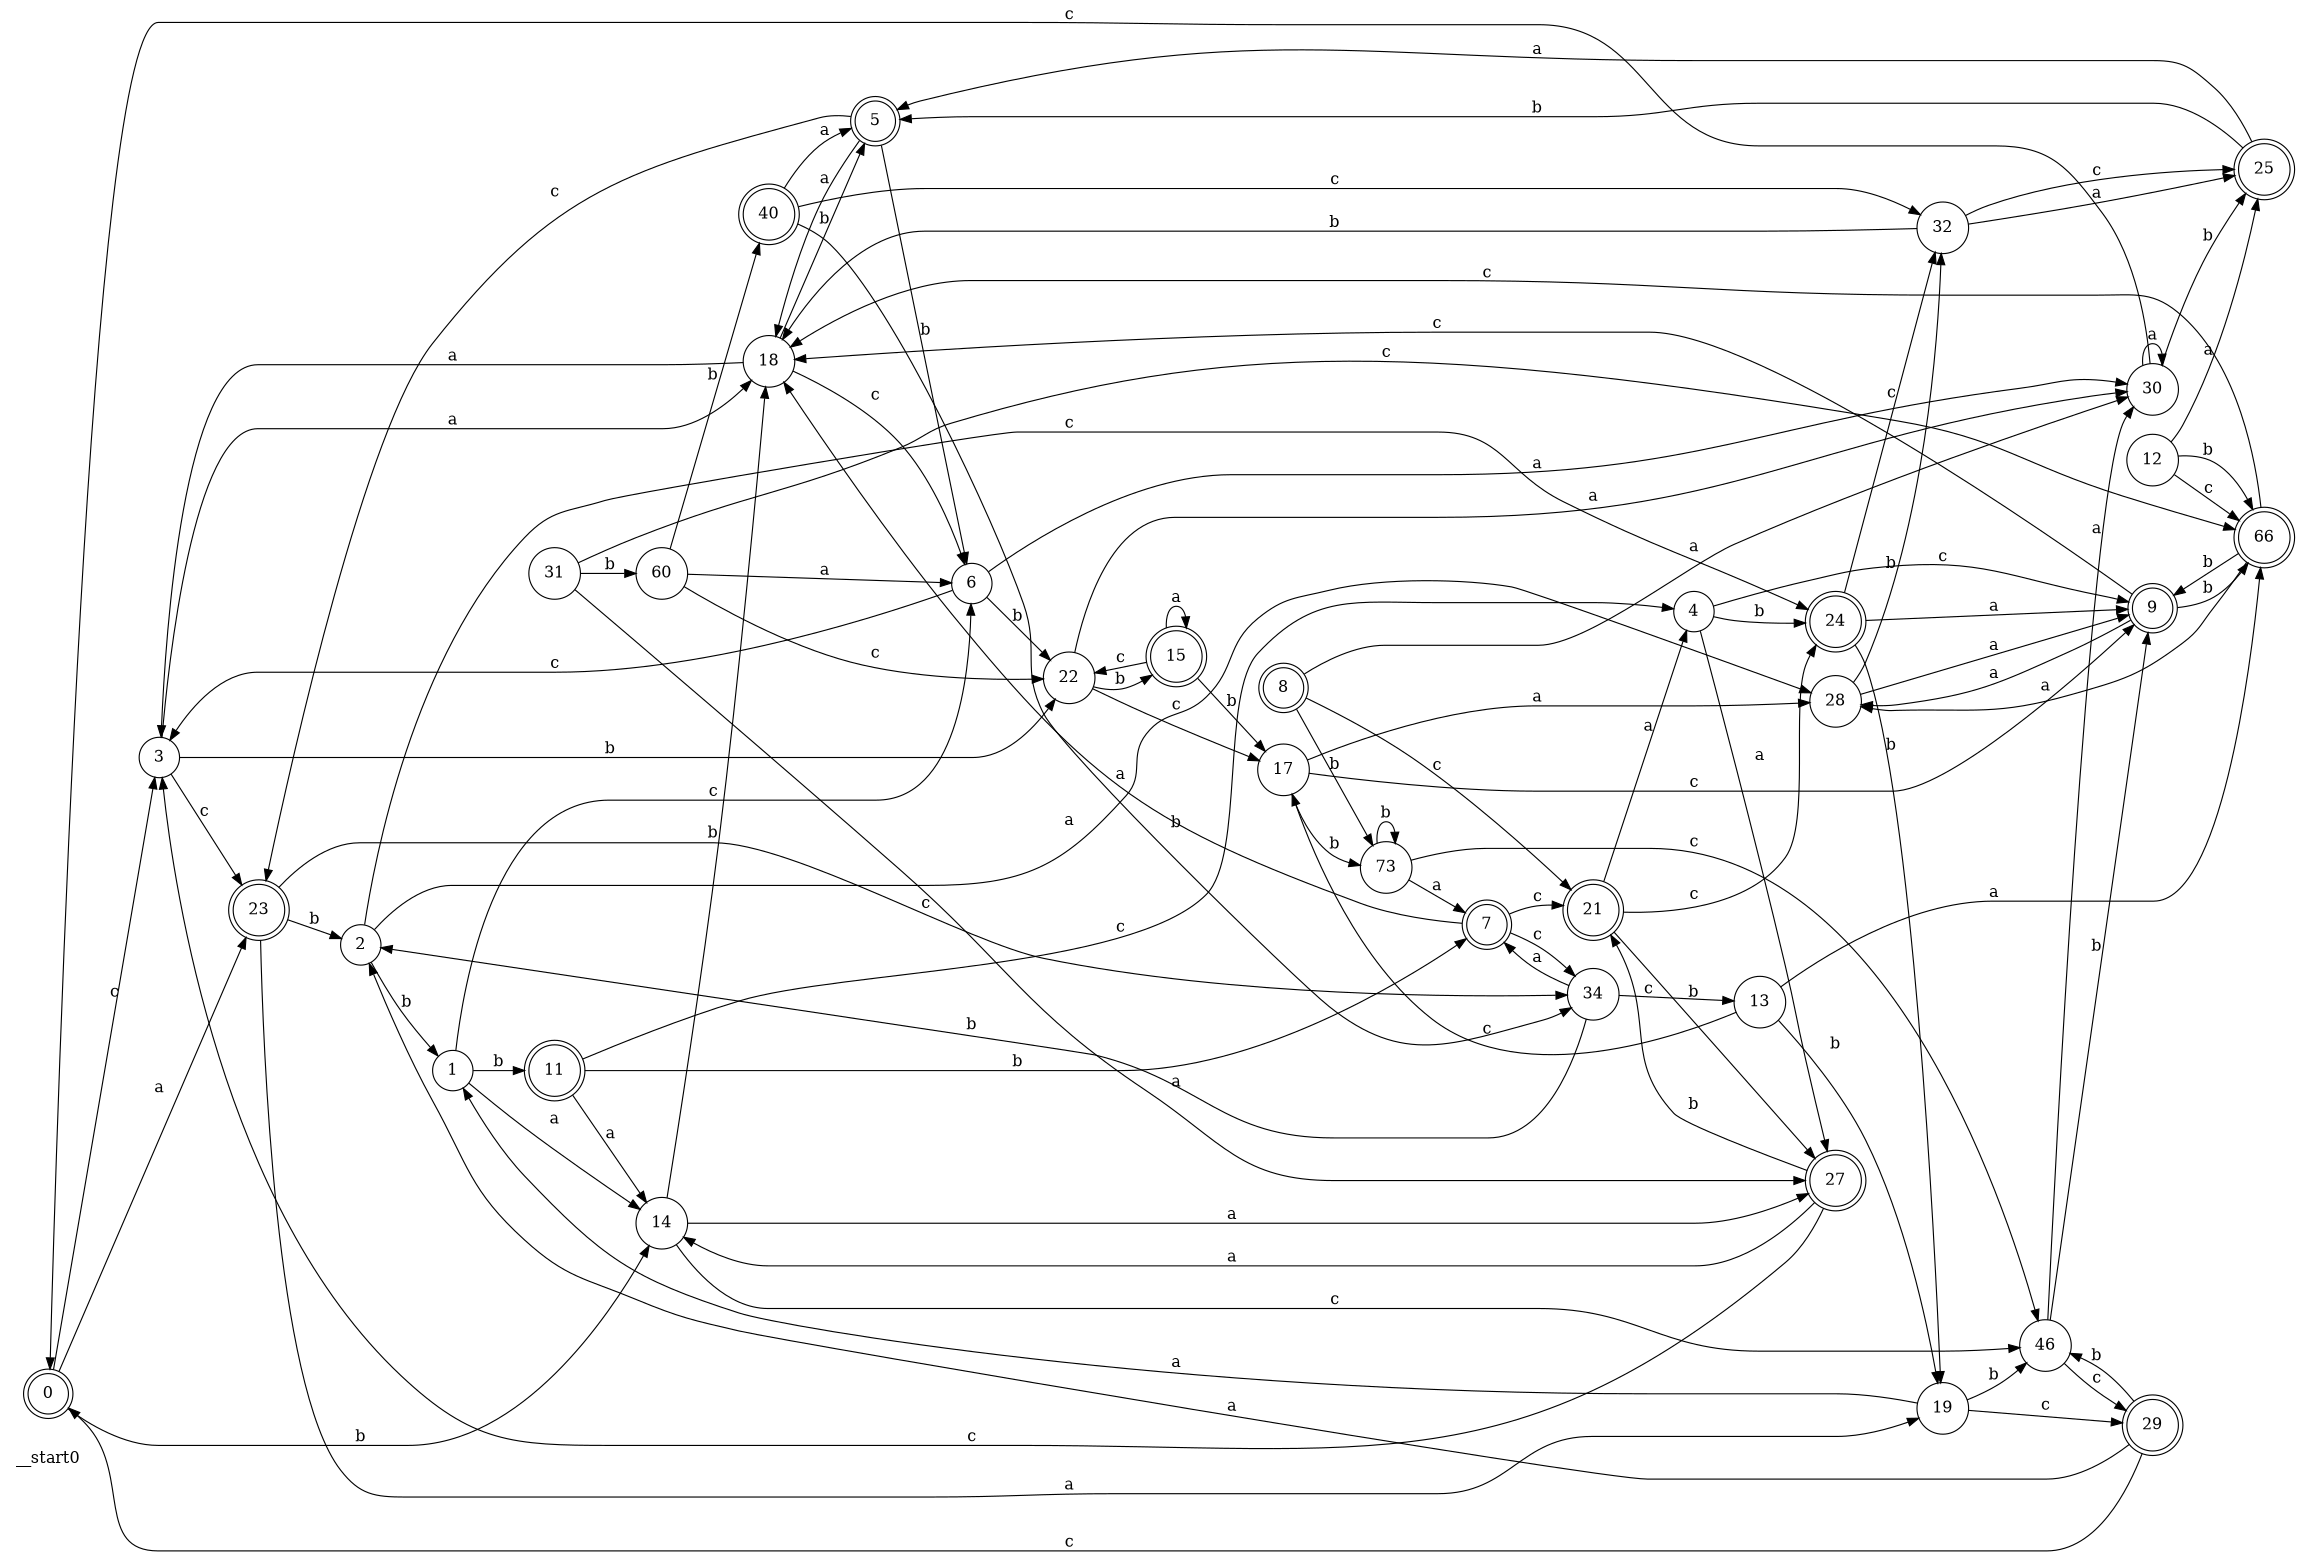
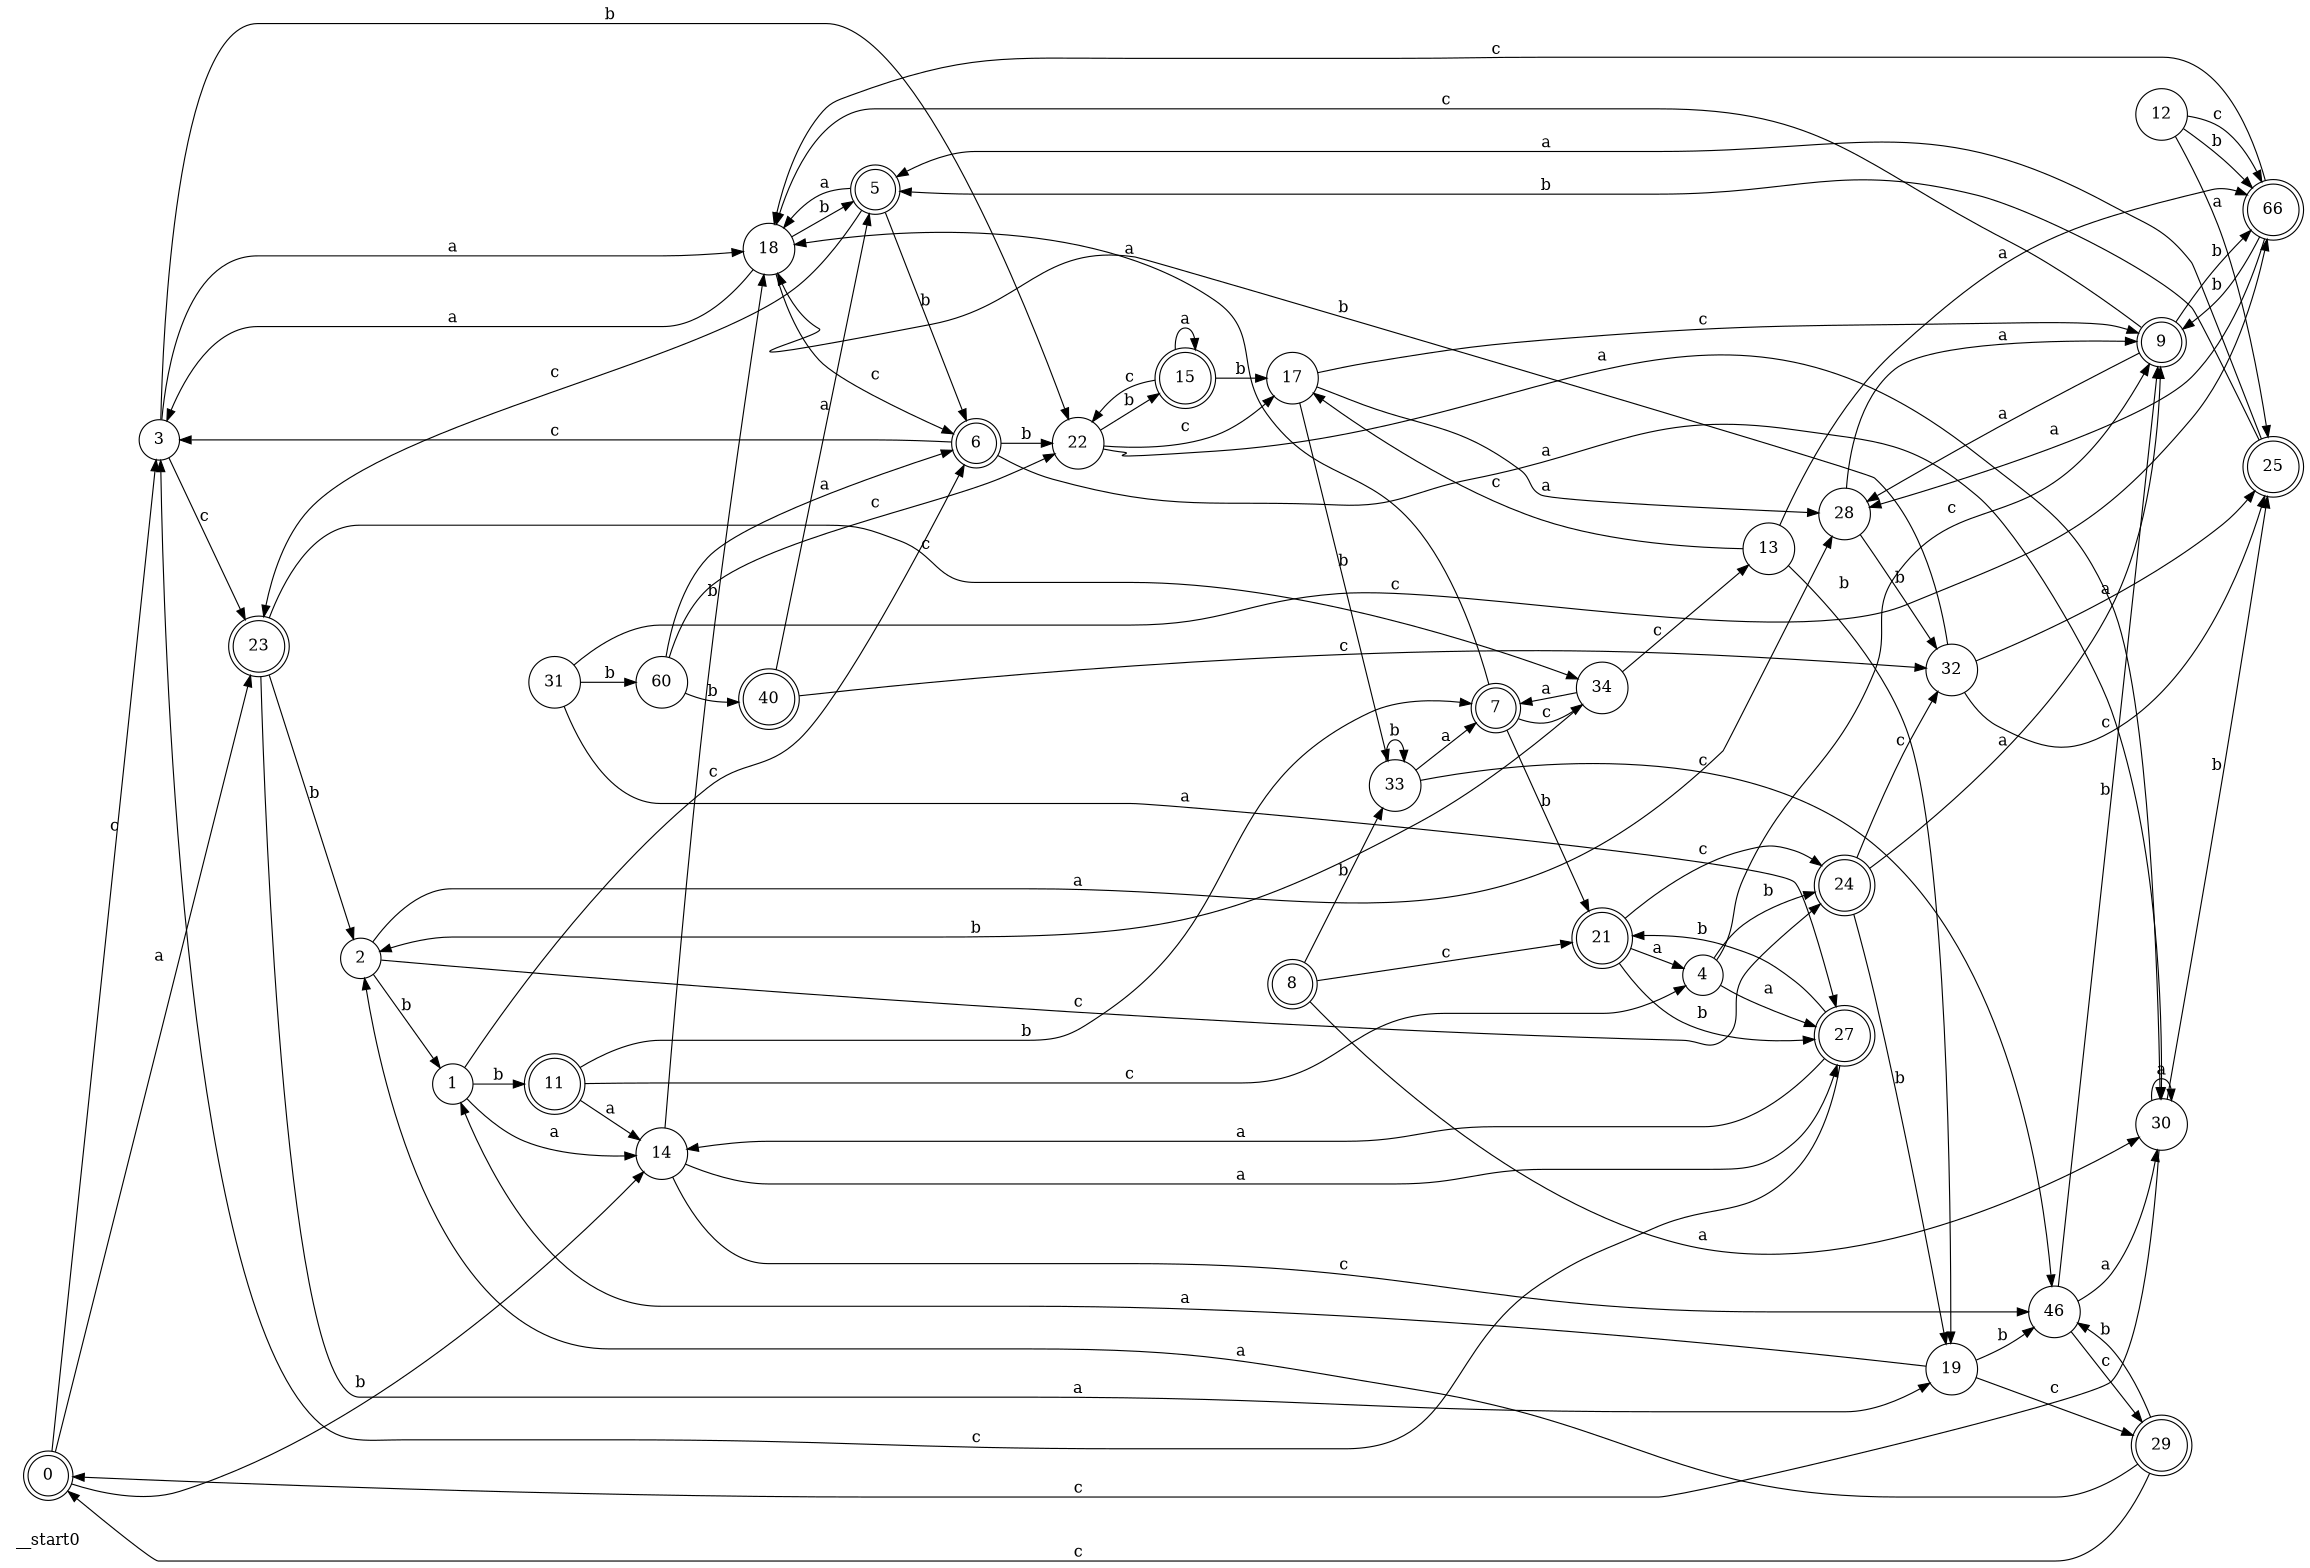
(972, 584) -> (976, 443)
(1038, 701) -> none
(1386, 867) -> (1395, 786)
(1537, 897) -> (1546, 802)
